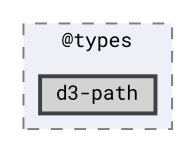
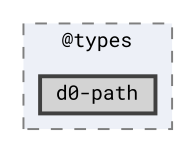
(98, 95) -> (98, 95)
